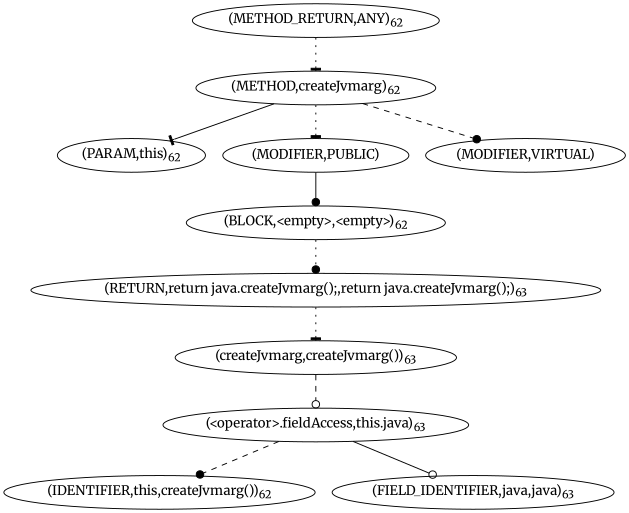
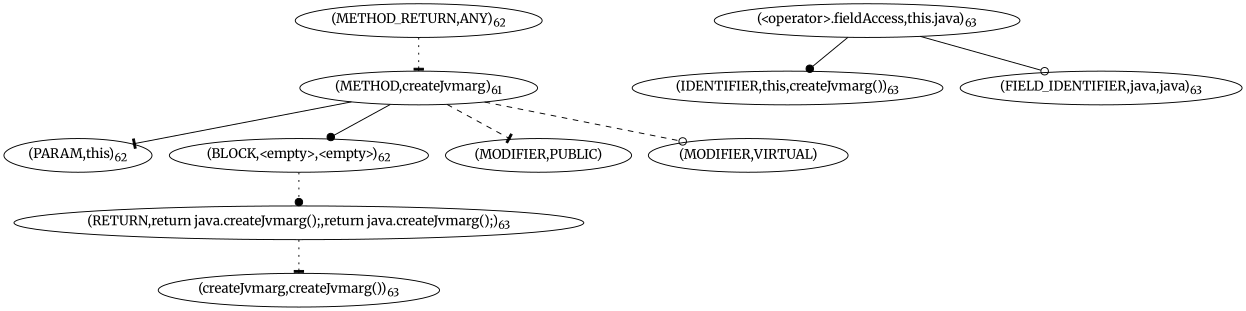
(394, 87) -> (497, 87)
(316, 119) -> (477, 121)
(418, 121) -> (582, 121)
(316, 185) -> (362, 120)
(316, 388) -> none
(241, 457) -> (830, 52)
(265, 491) -> (893, 87)
